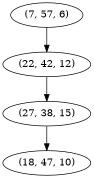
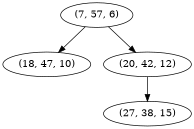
(47, 64) -> (147, 64)
(47, 135) -> (74, 37)
